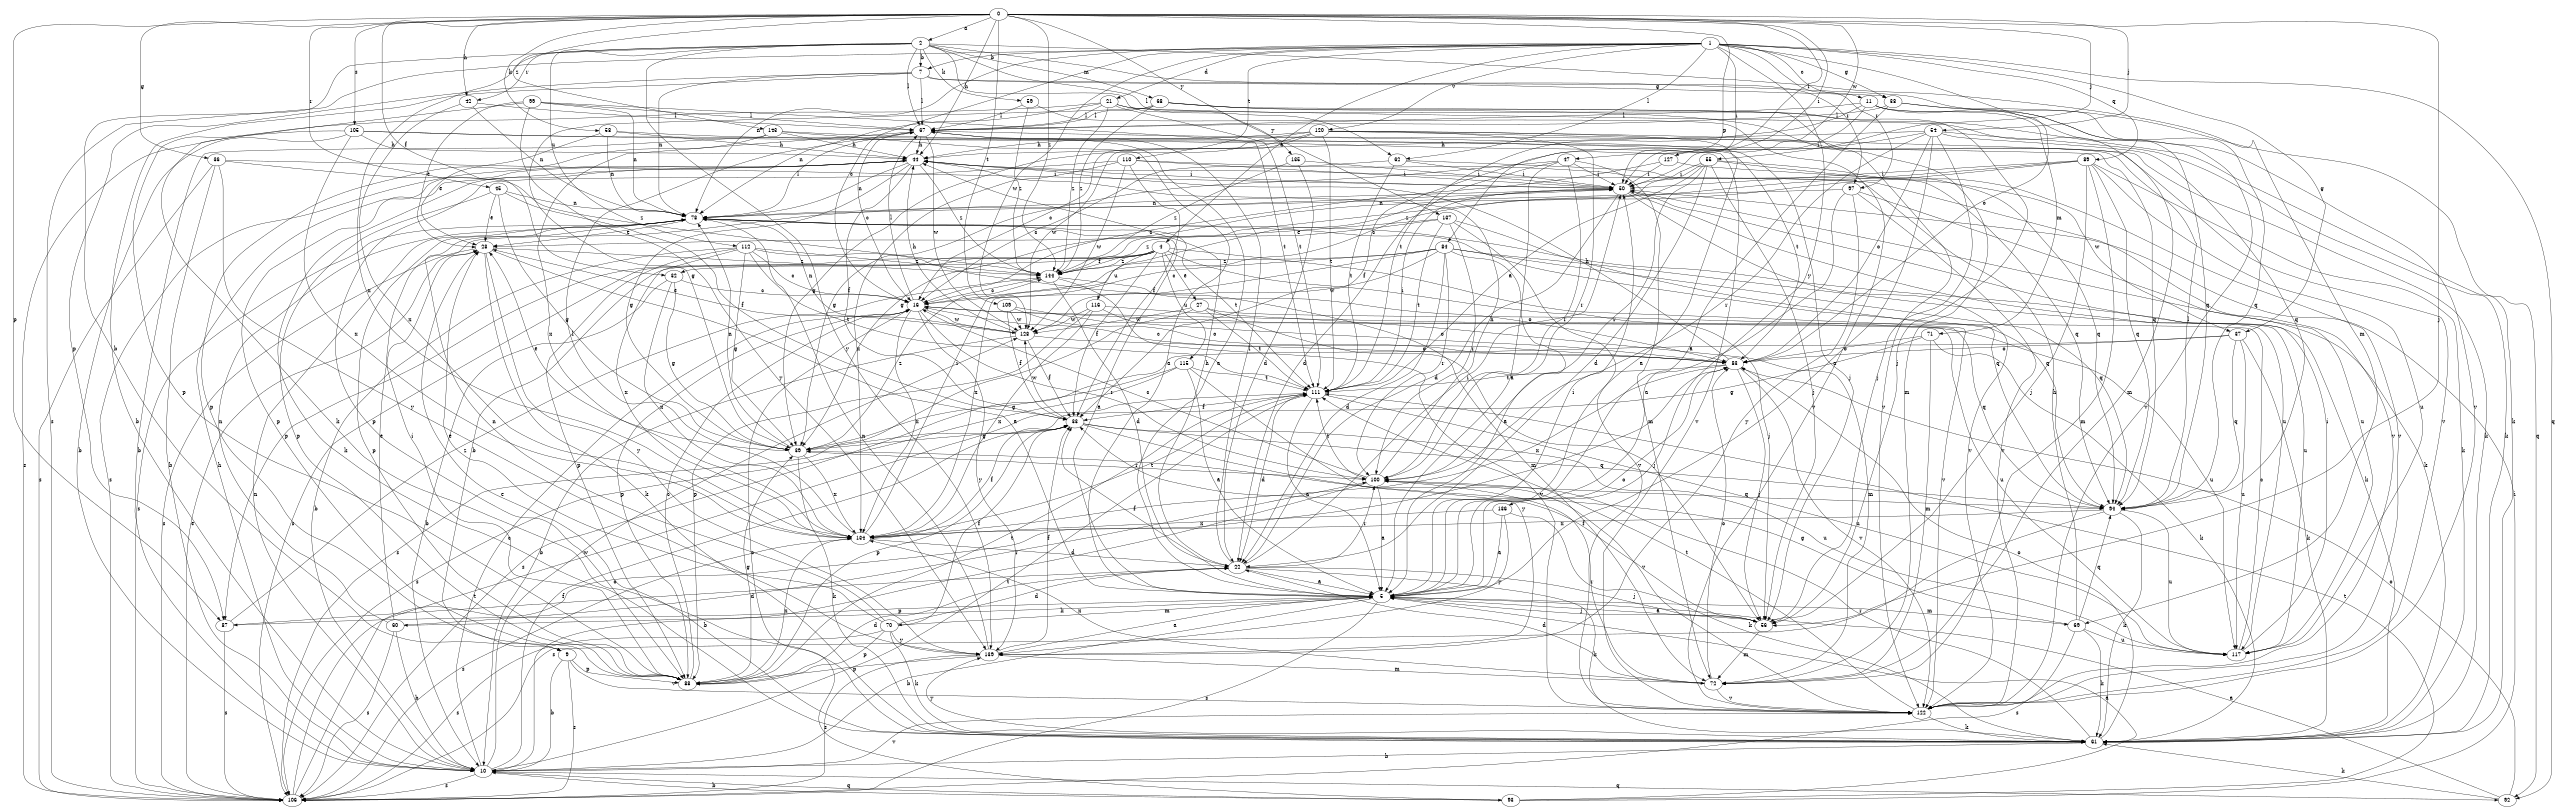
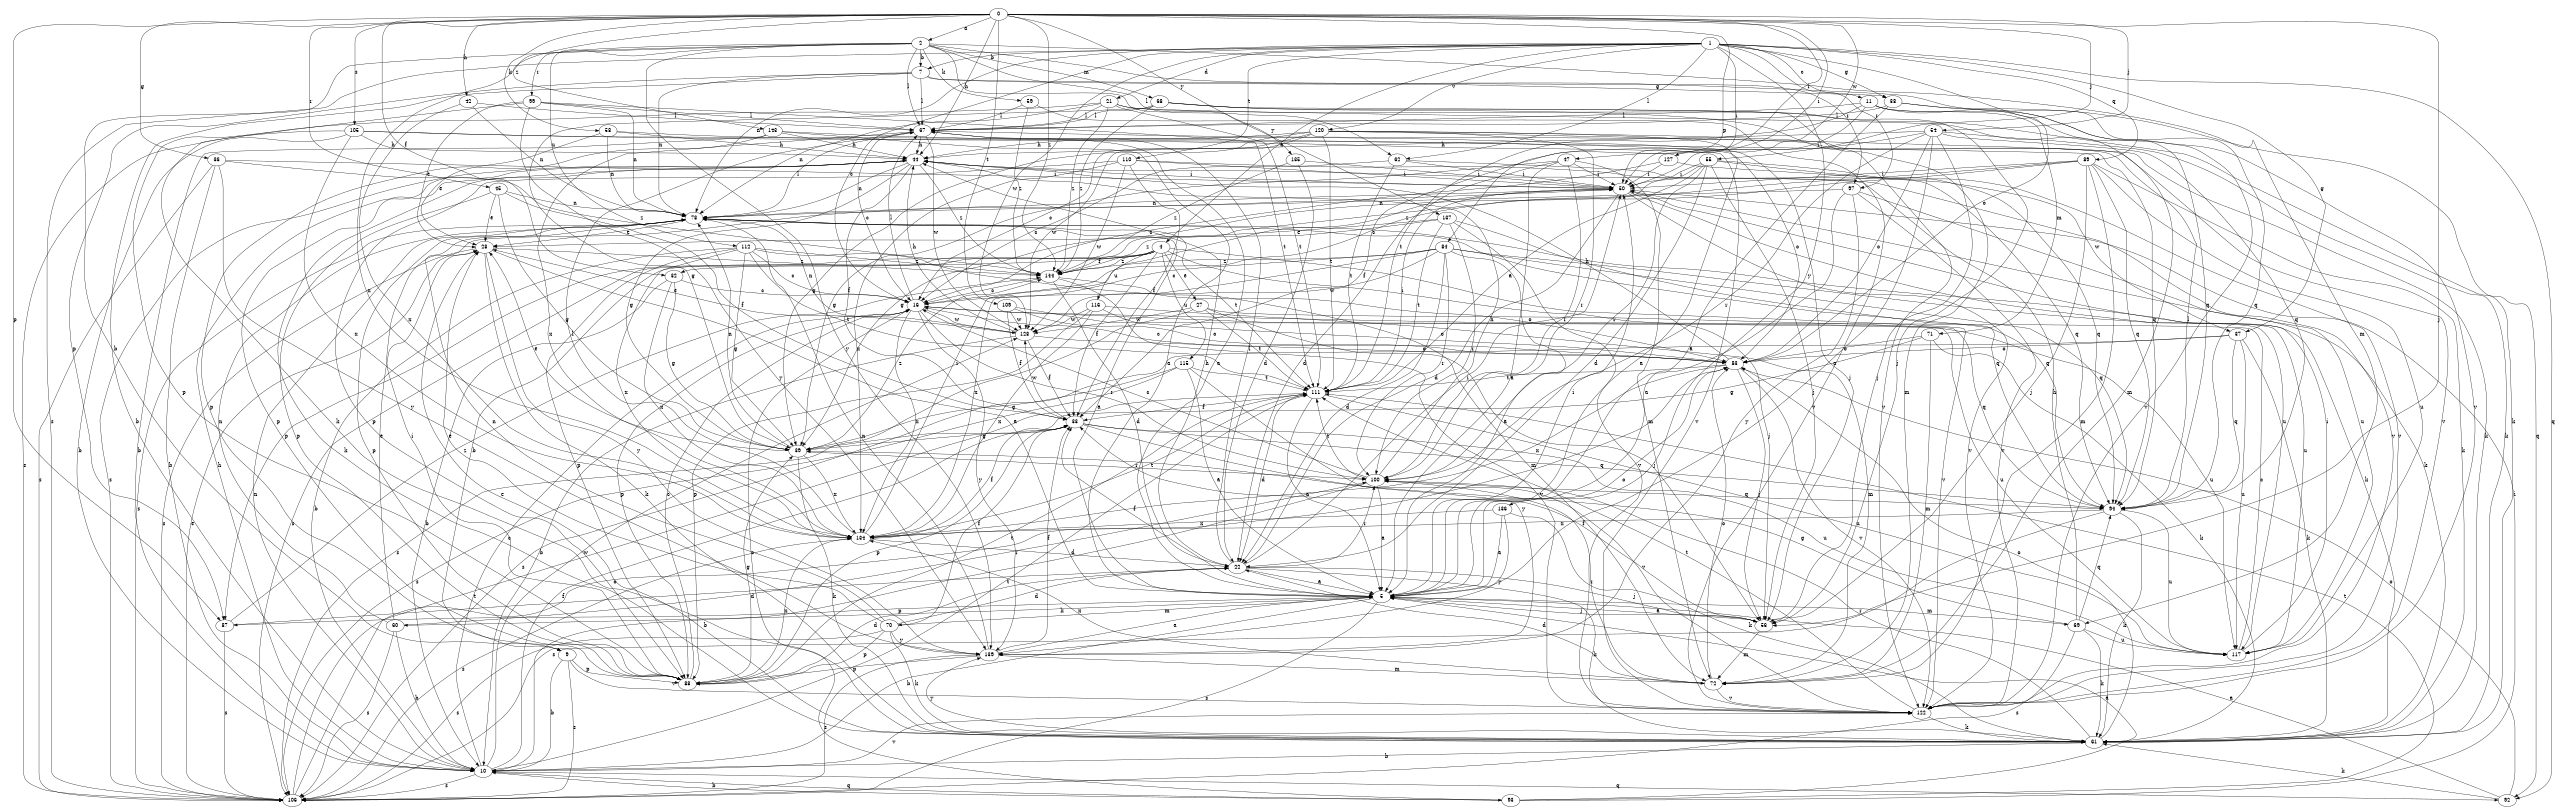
(687, 47) -> (708, 45)
(1797, 247) -> (1797, 247)
